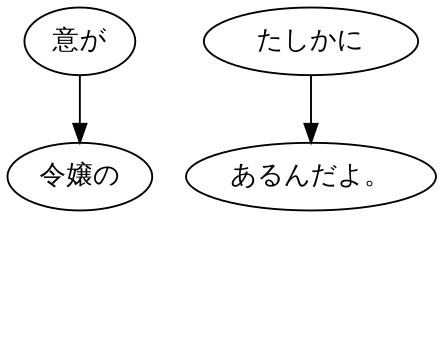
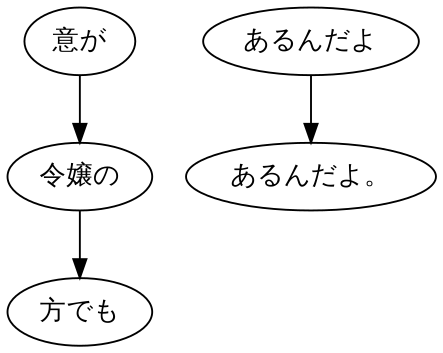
(311, 41) -> (311, 41)
none -> (80, 312)
